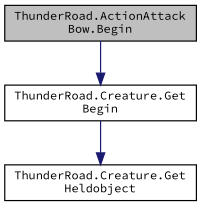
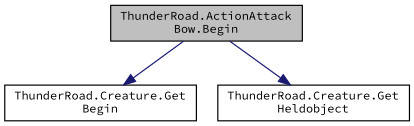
(101, 137) -> (255, 60)
